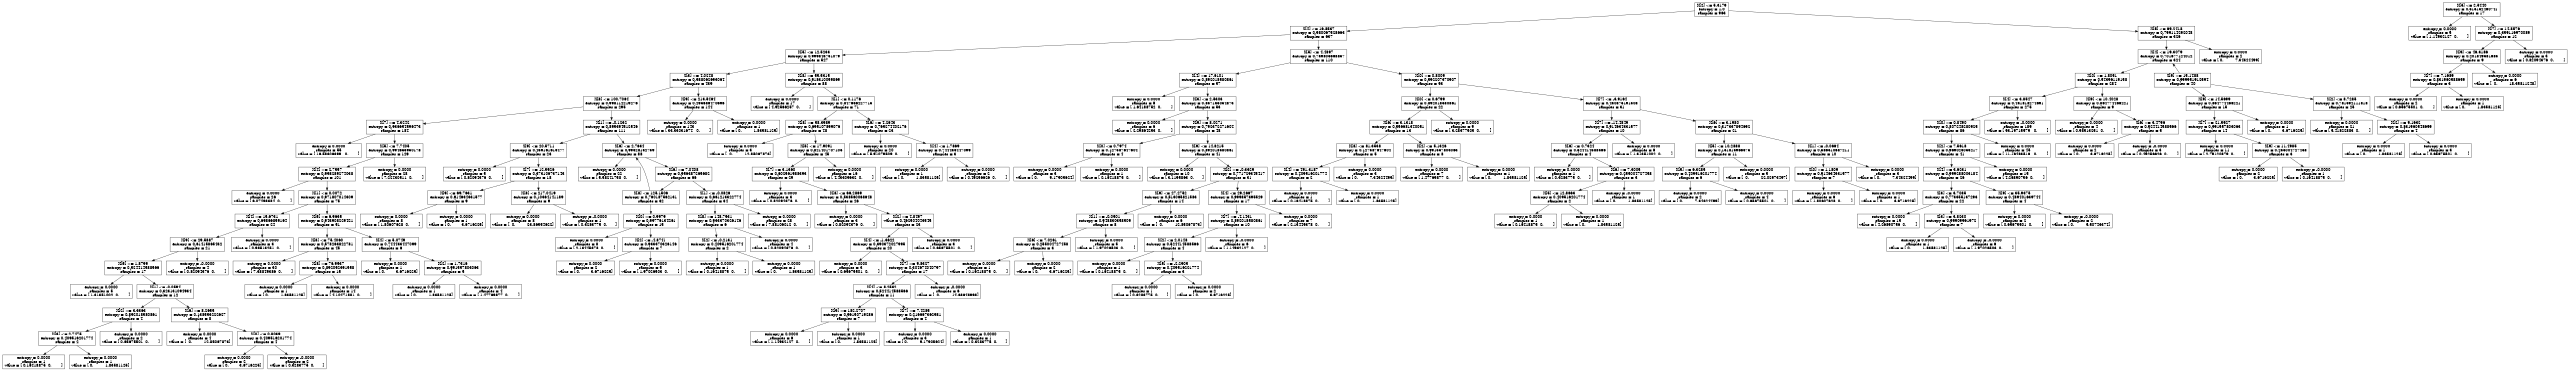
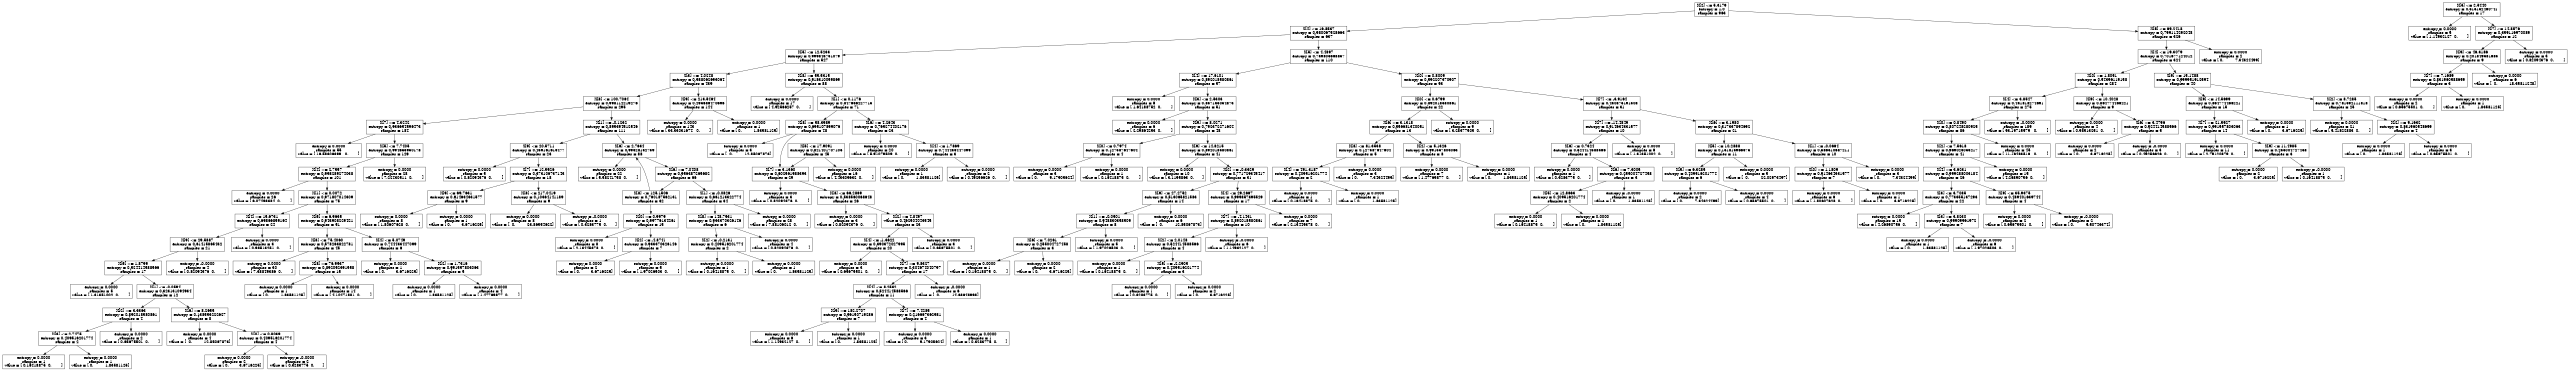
(2177, 69) -> (2172, 67)
(1208, 104) -> (1208, 104)
(815, 137) -> (784, 147)
